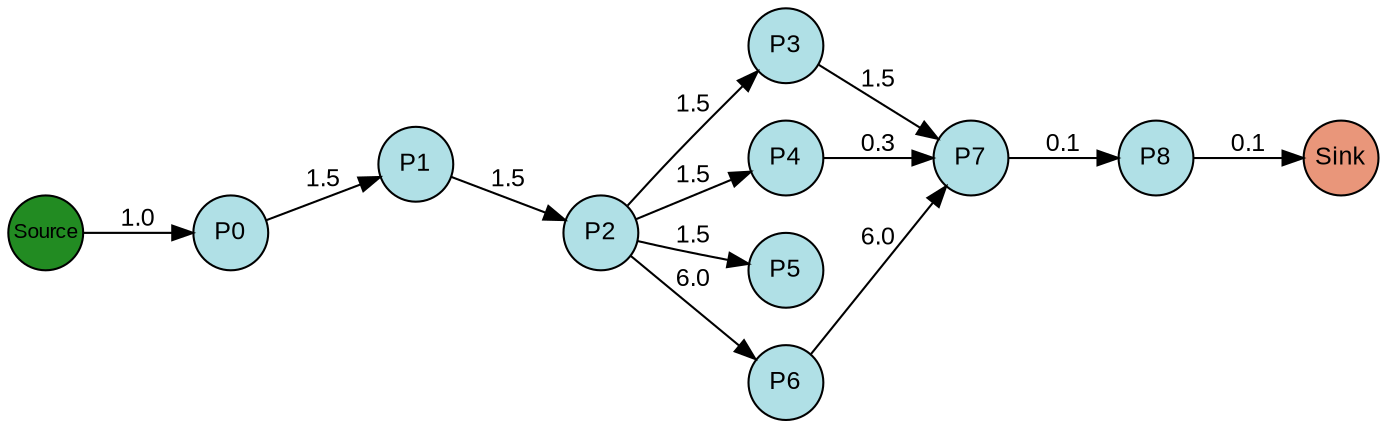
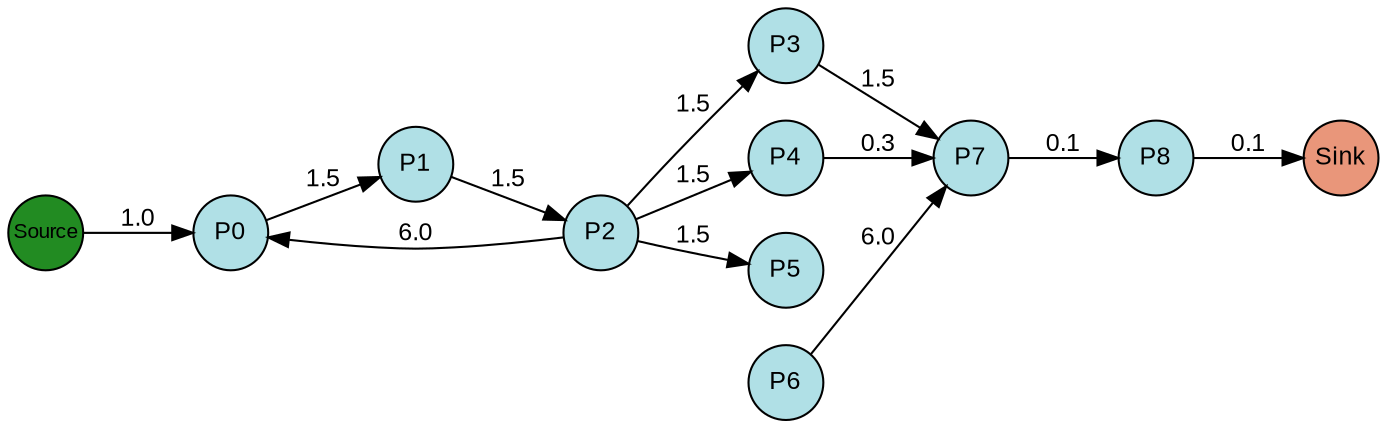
(685, 301) -> (426, 249)
